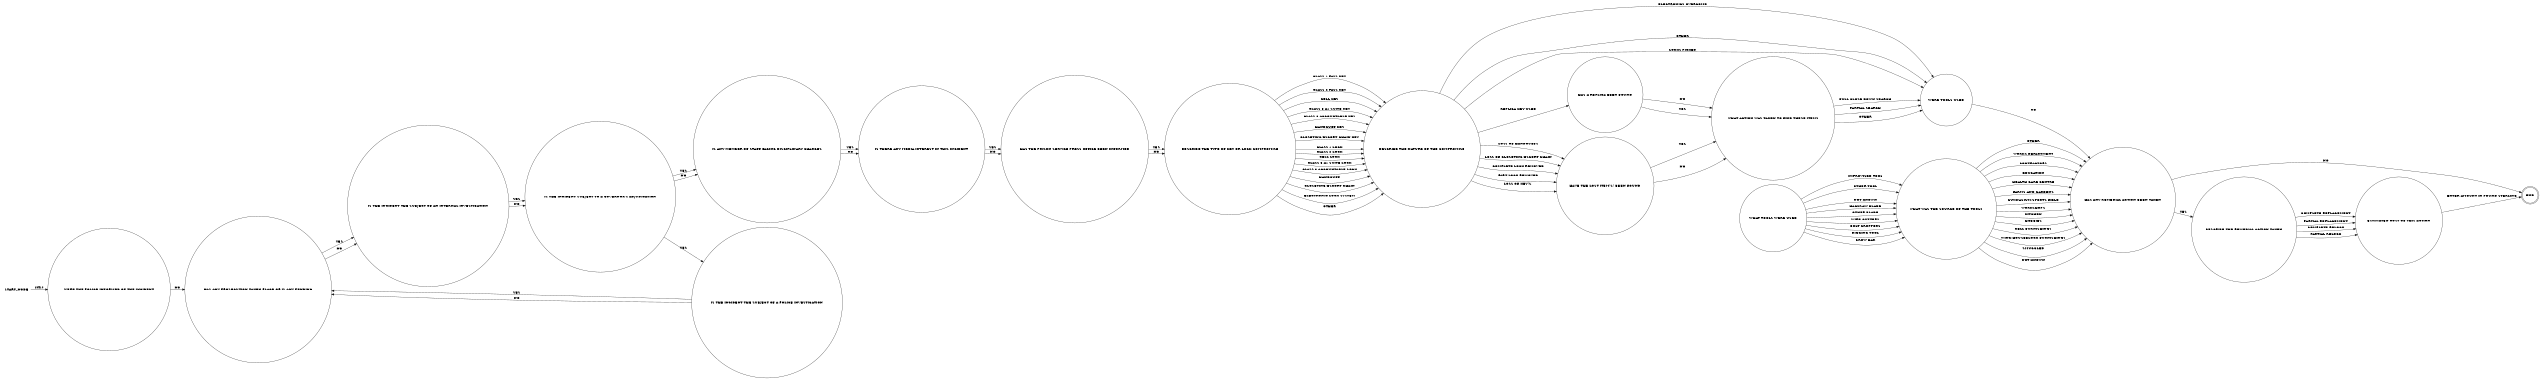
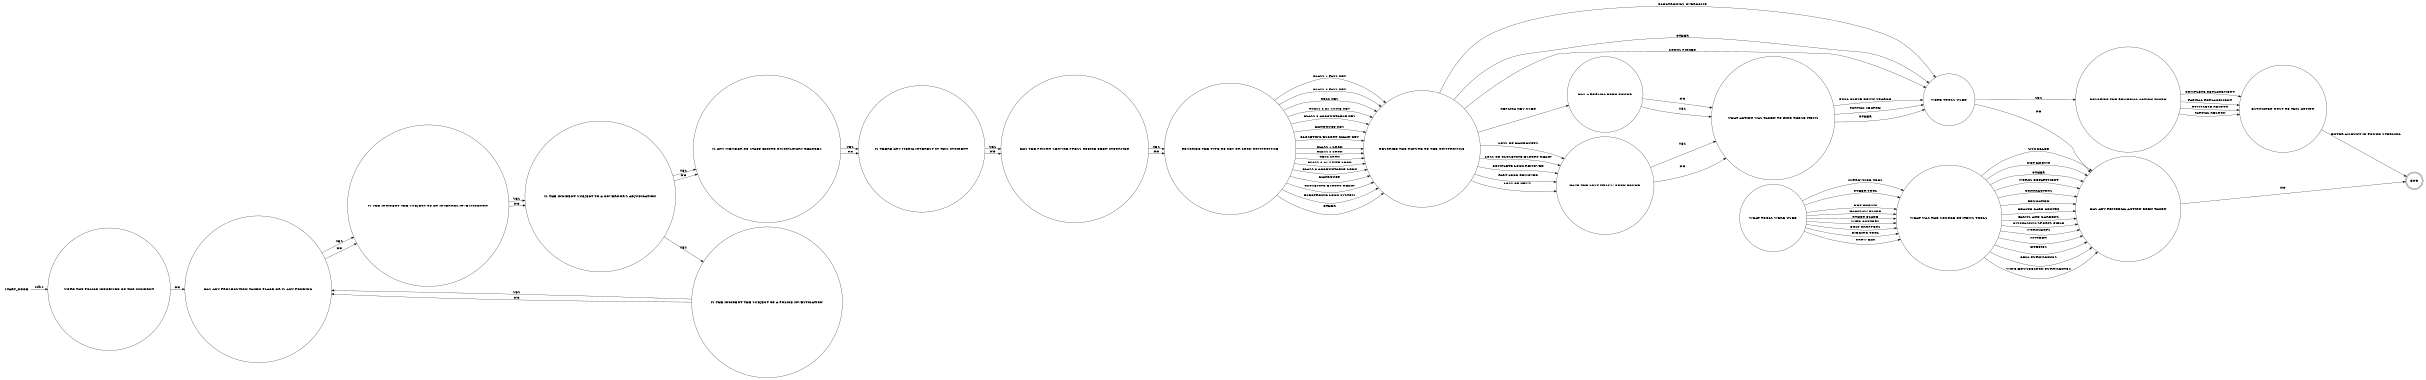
(1946, 209) -> (1949, 218)
(2182, 214) -> (2024, 100)
